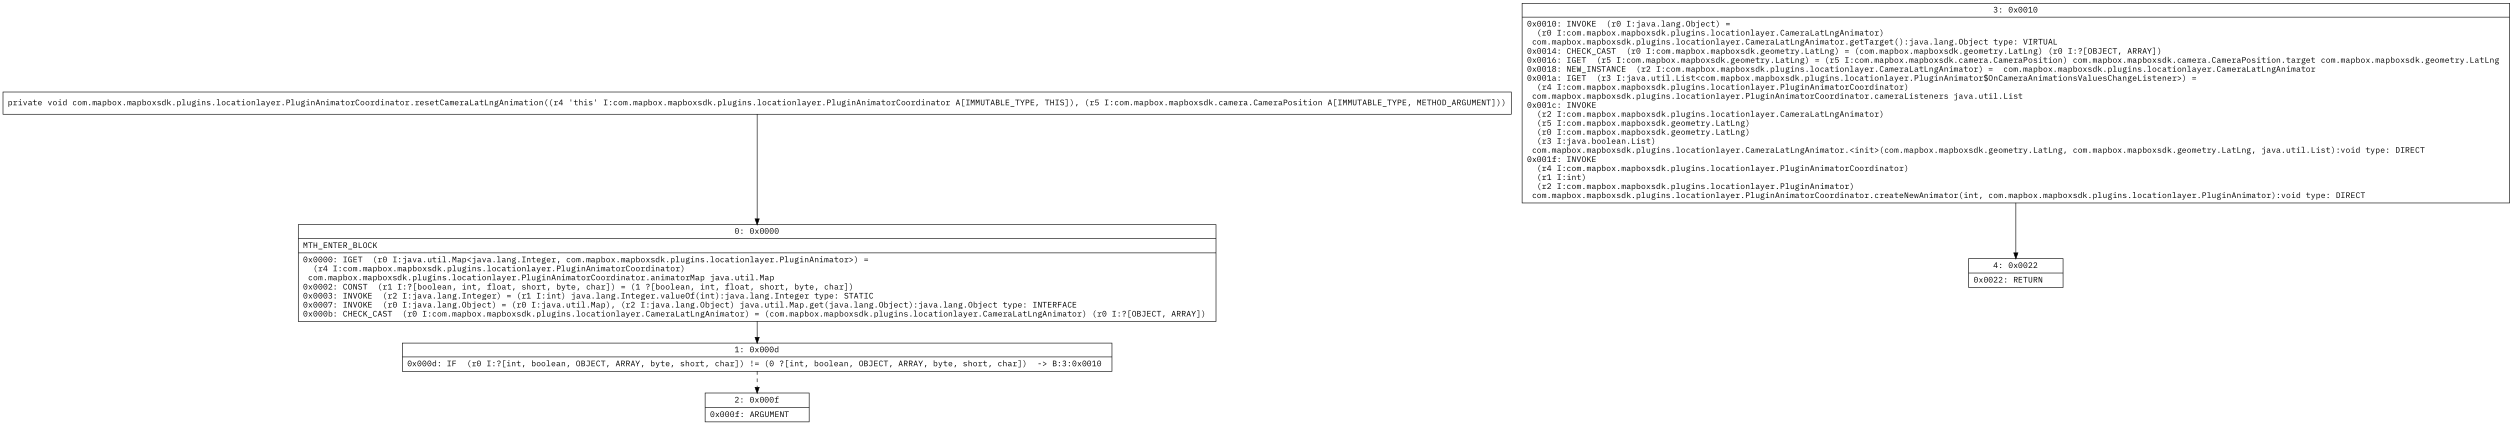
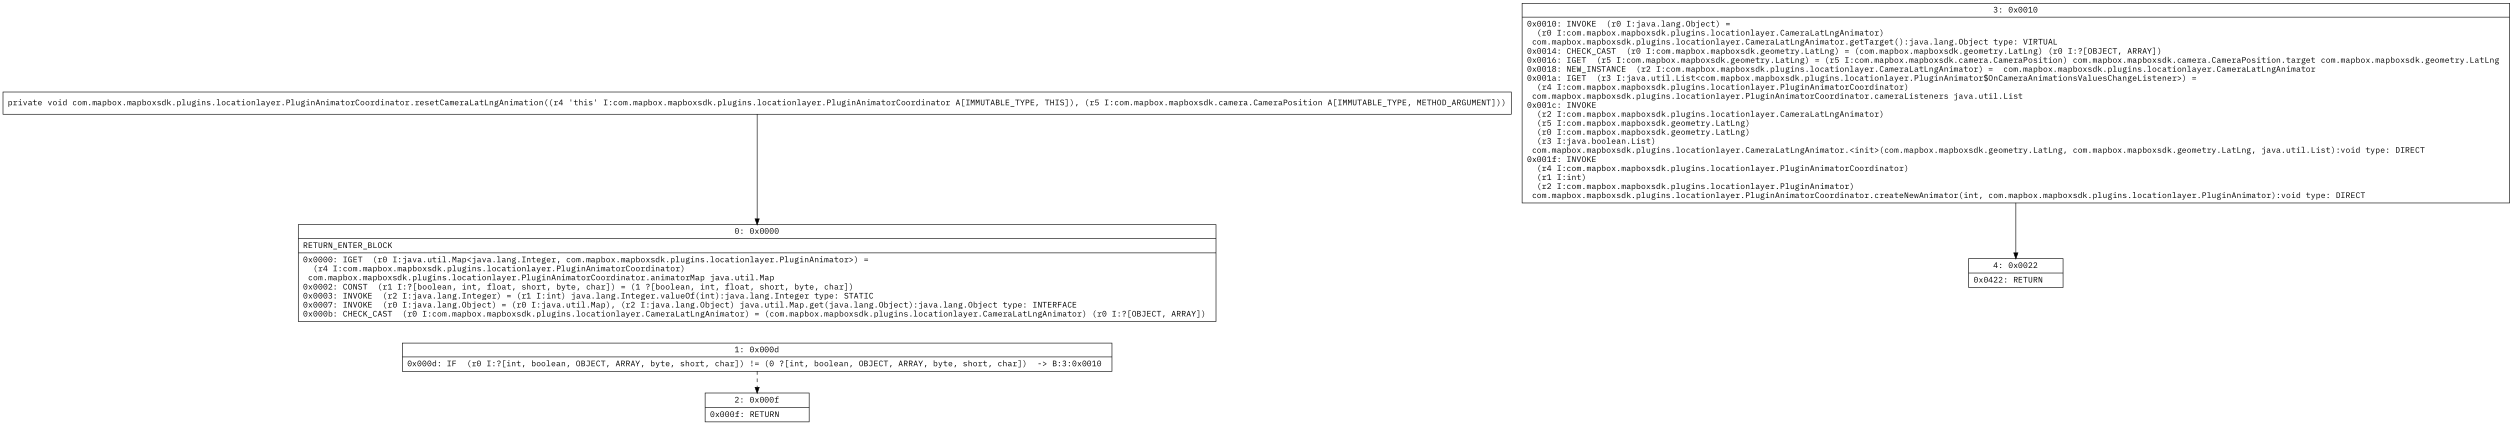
(340, 245) -> (348, 245)
(2016, 280) -> (2016, 280)
(757, 329) -> none
(757, 414) -> (752, 414)
